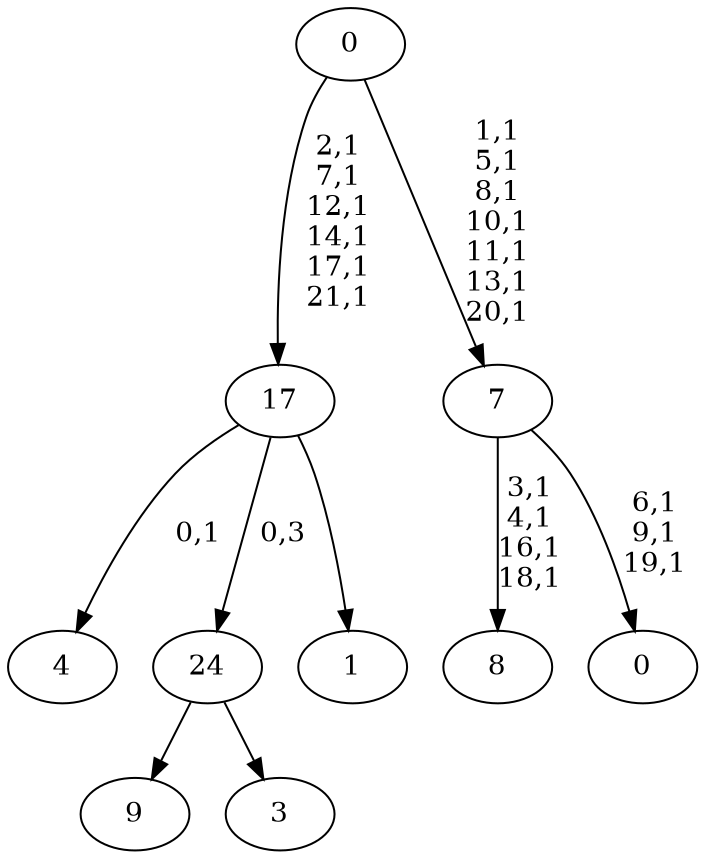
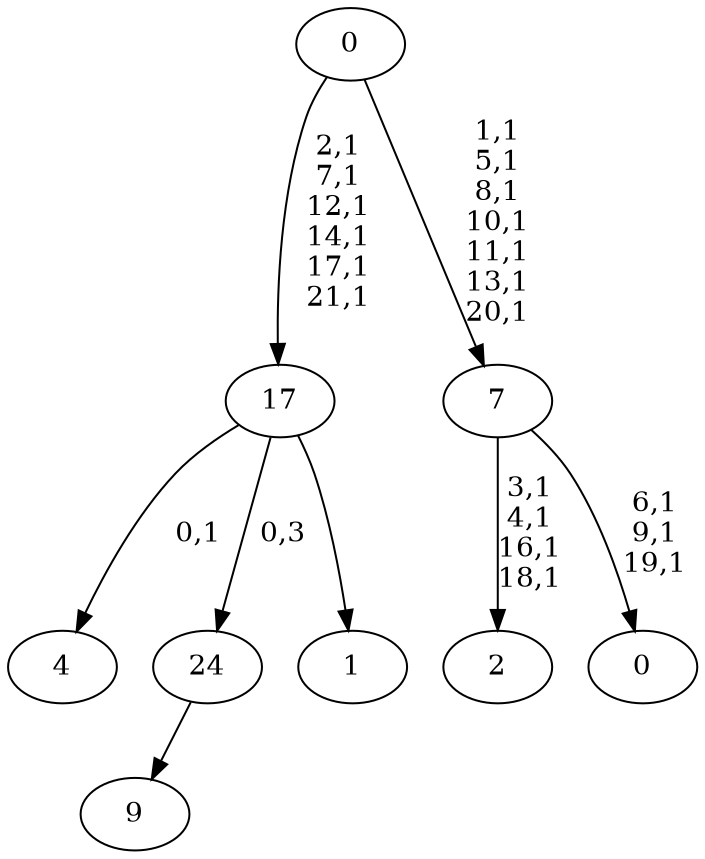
(498, 667) -> (498, 667)
(280, 814) -> none
